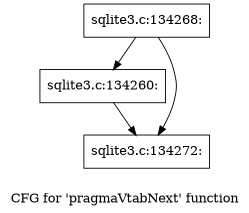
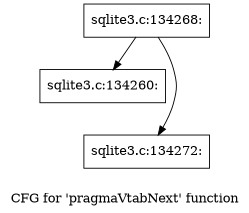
(122, 115) -> none
